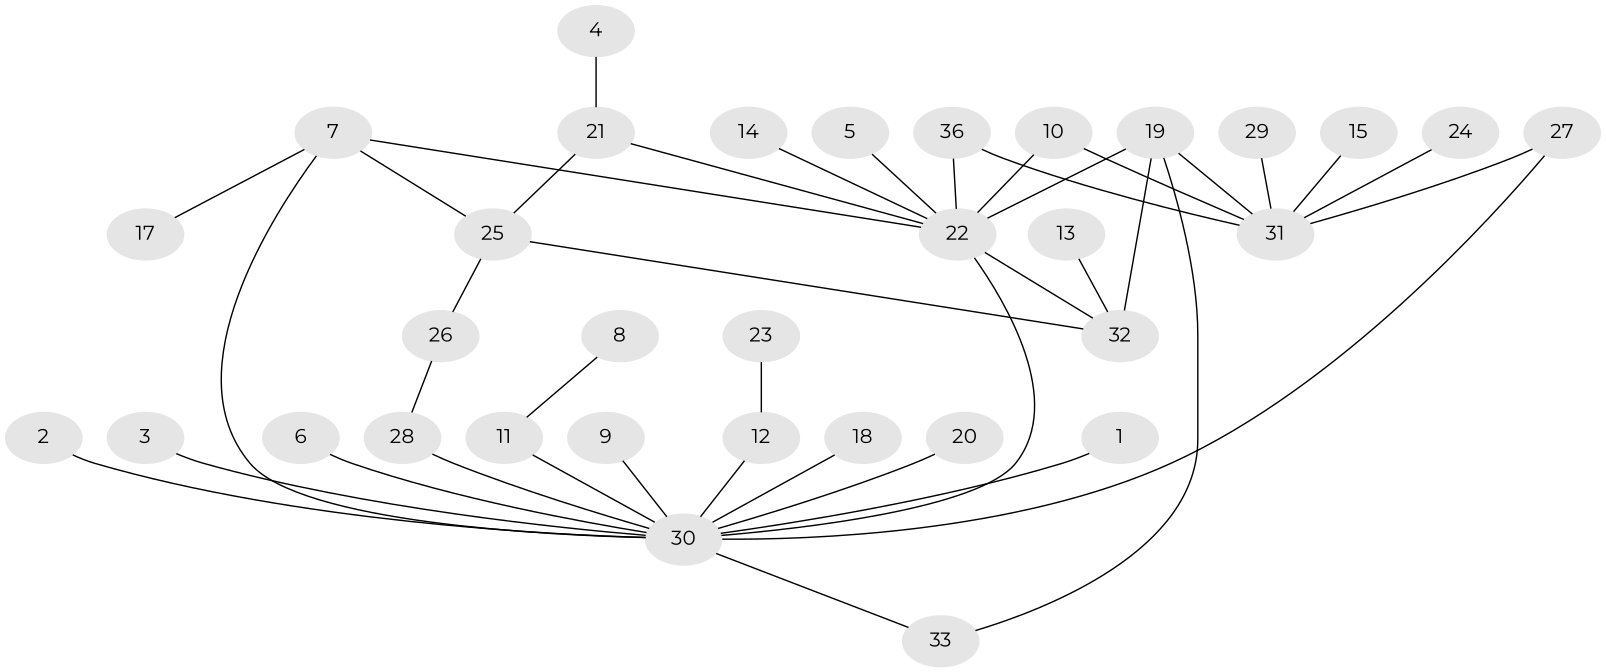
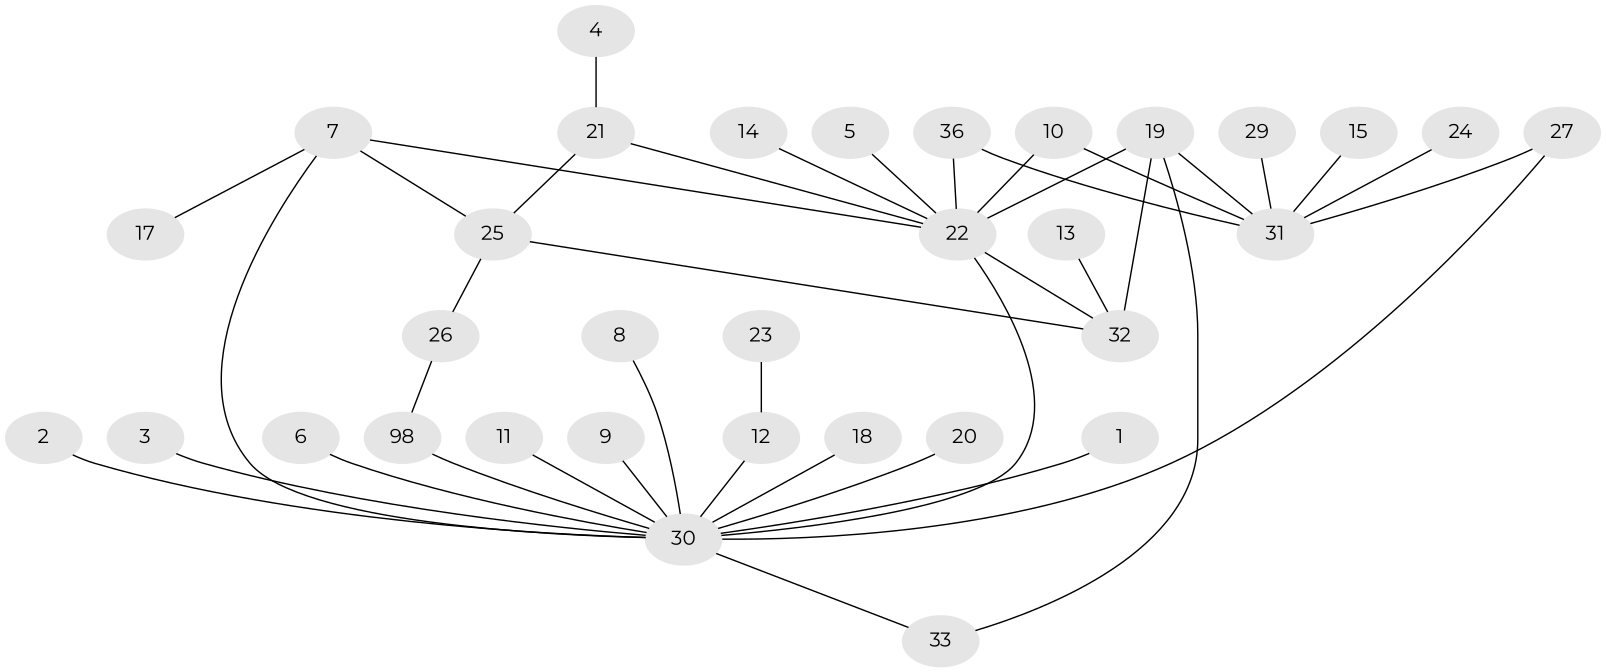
(562, 387) -> (664, 435)
(403, 438) -> (403, 438)
